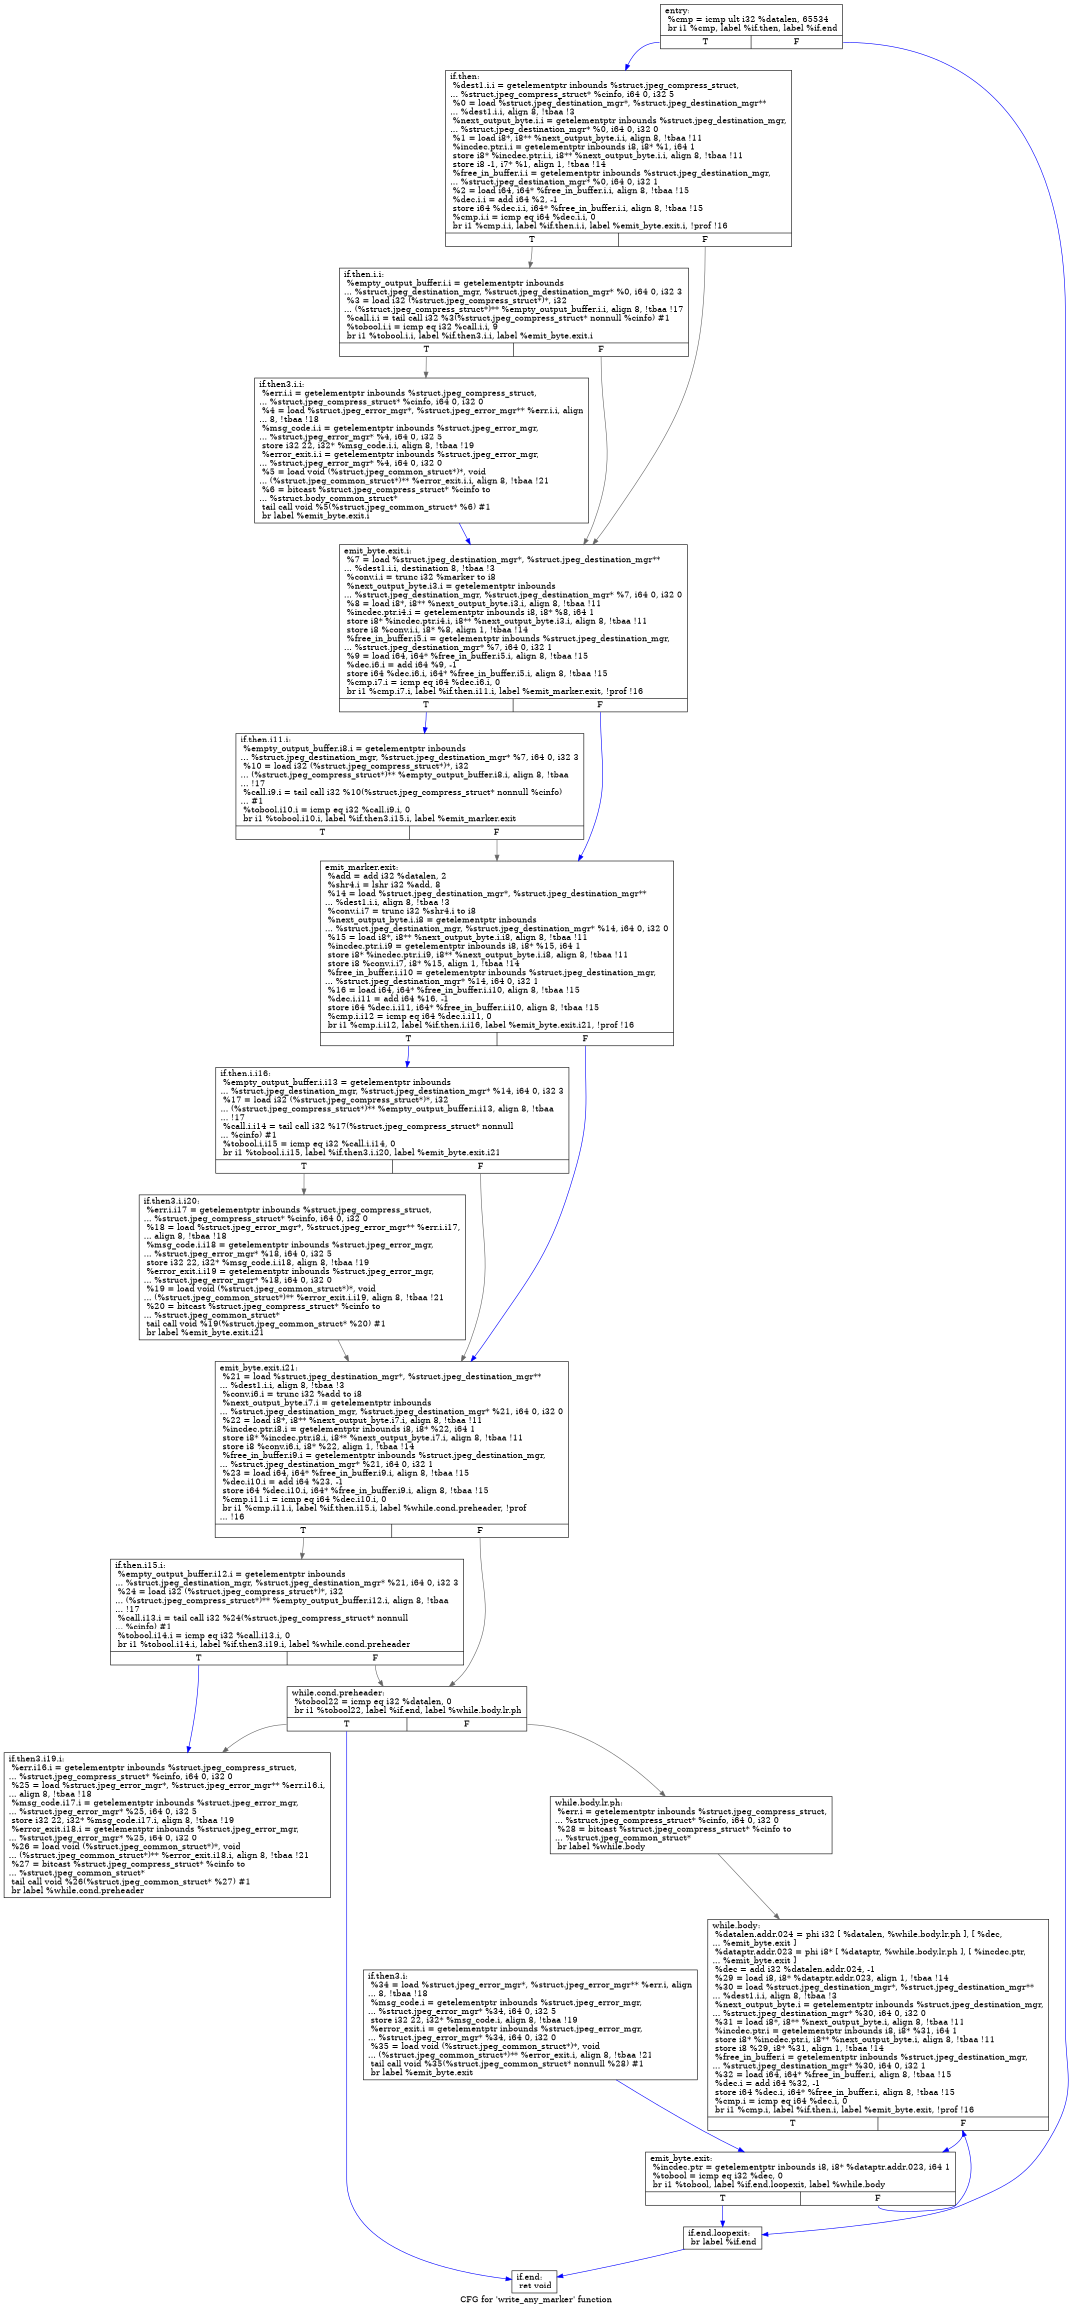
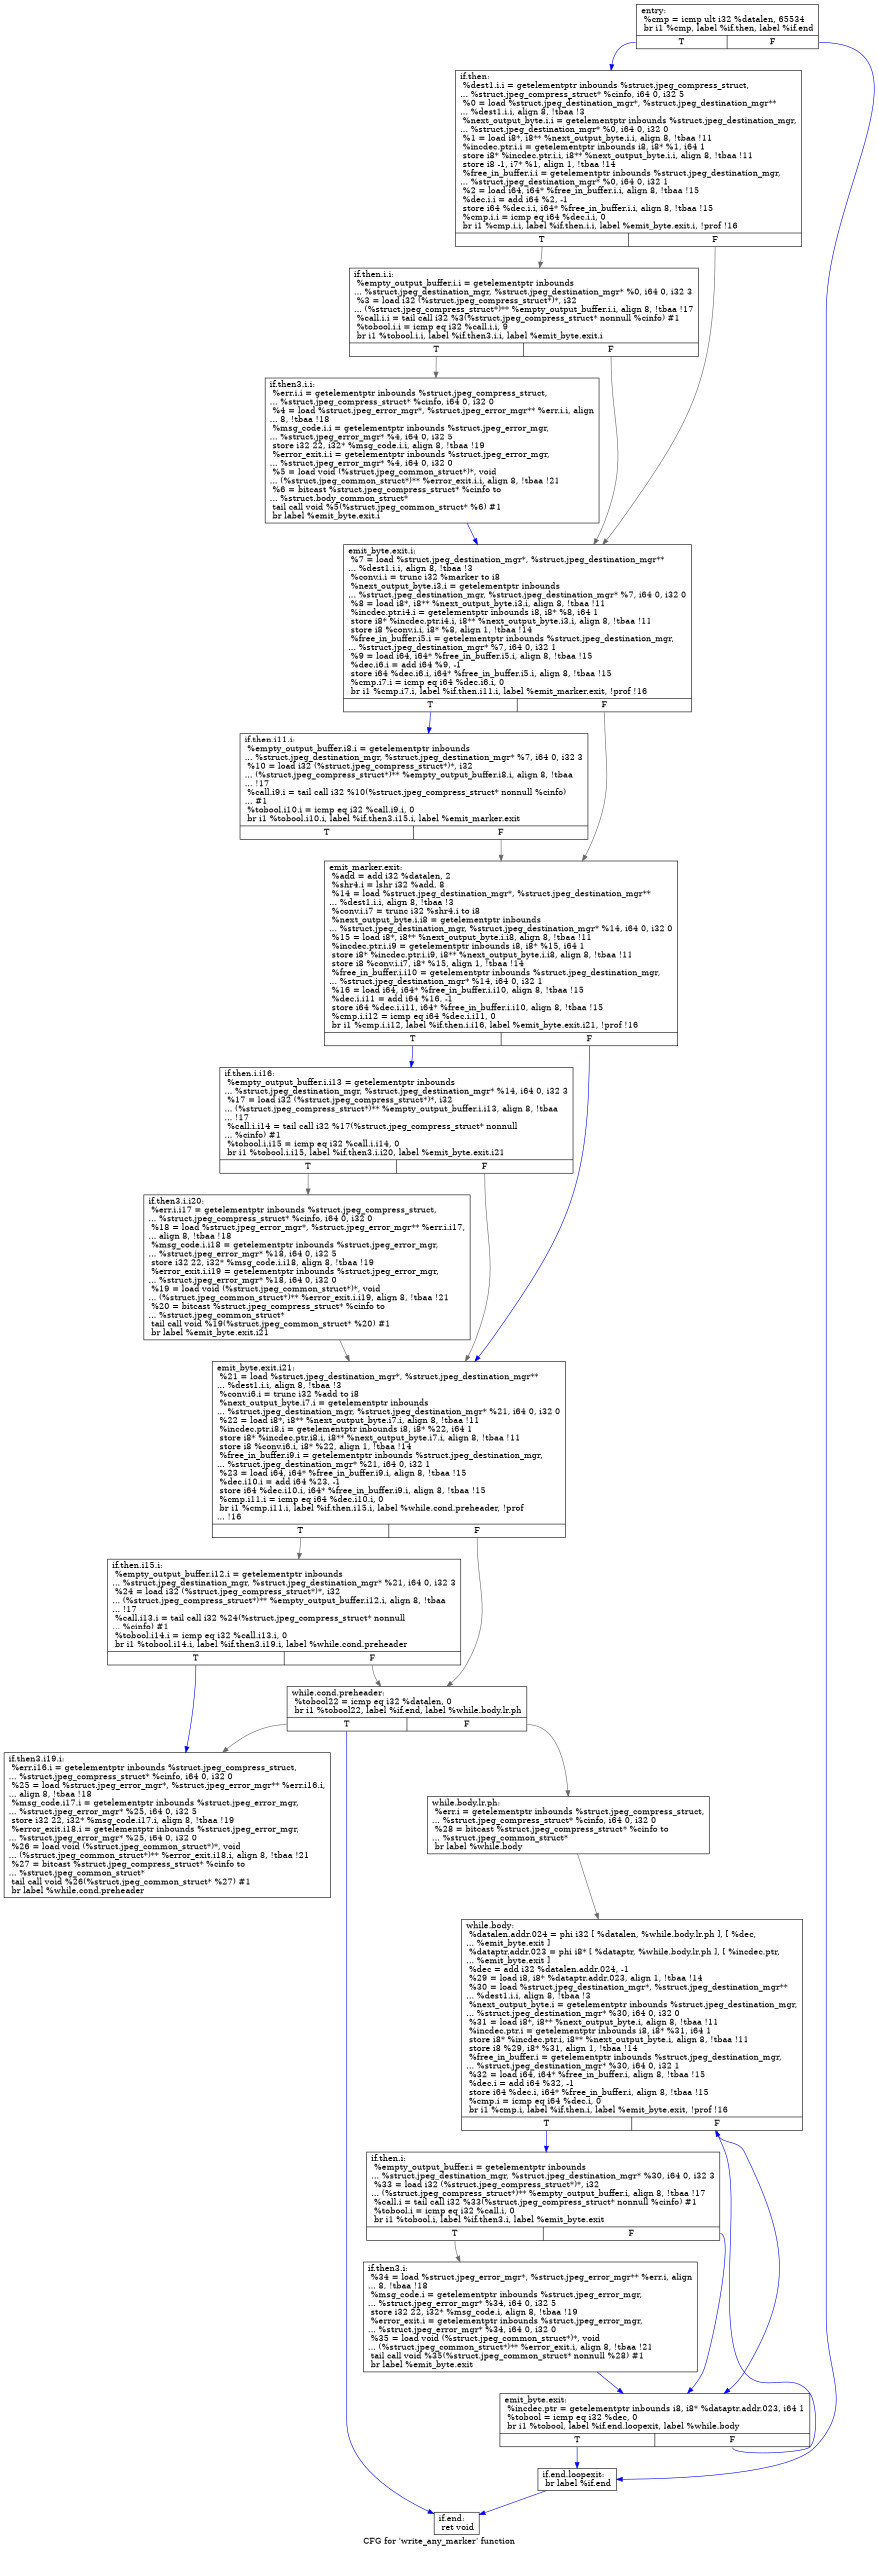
(420, 569) -> (411, 569)
(602, 786) -> (606, 786)
none -> (543, 2196)
